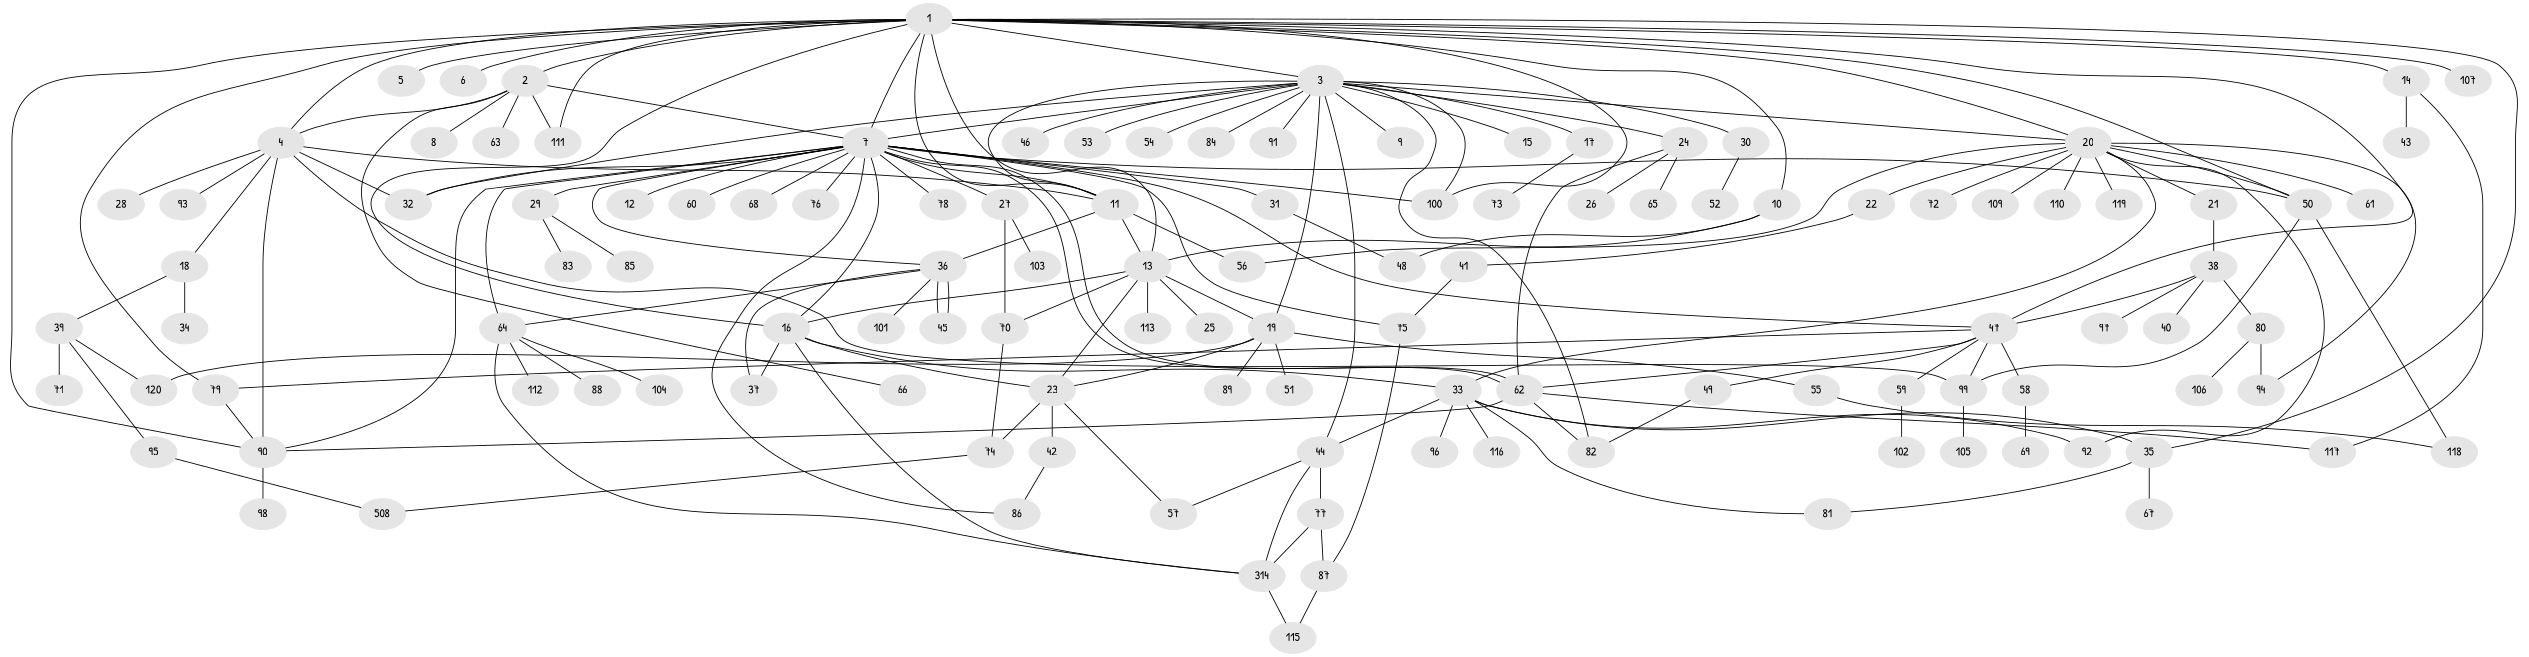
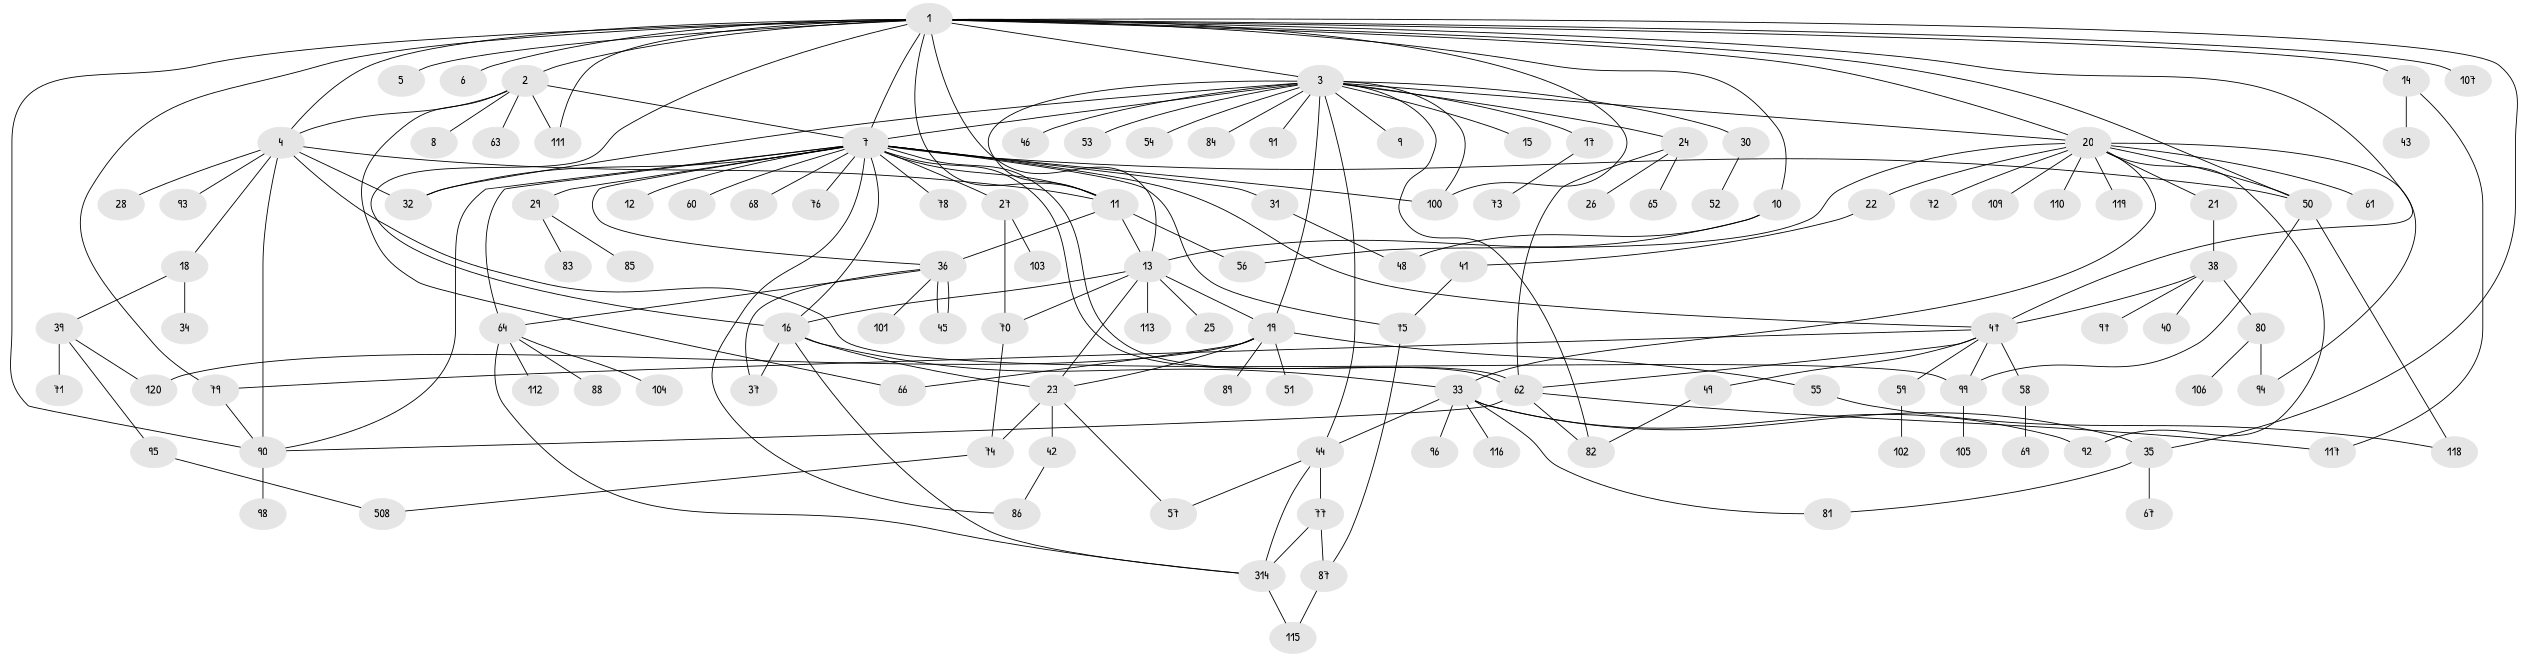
none -> (1008, 376)
